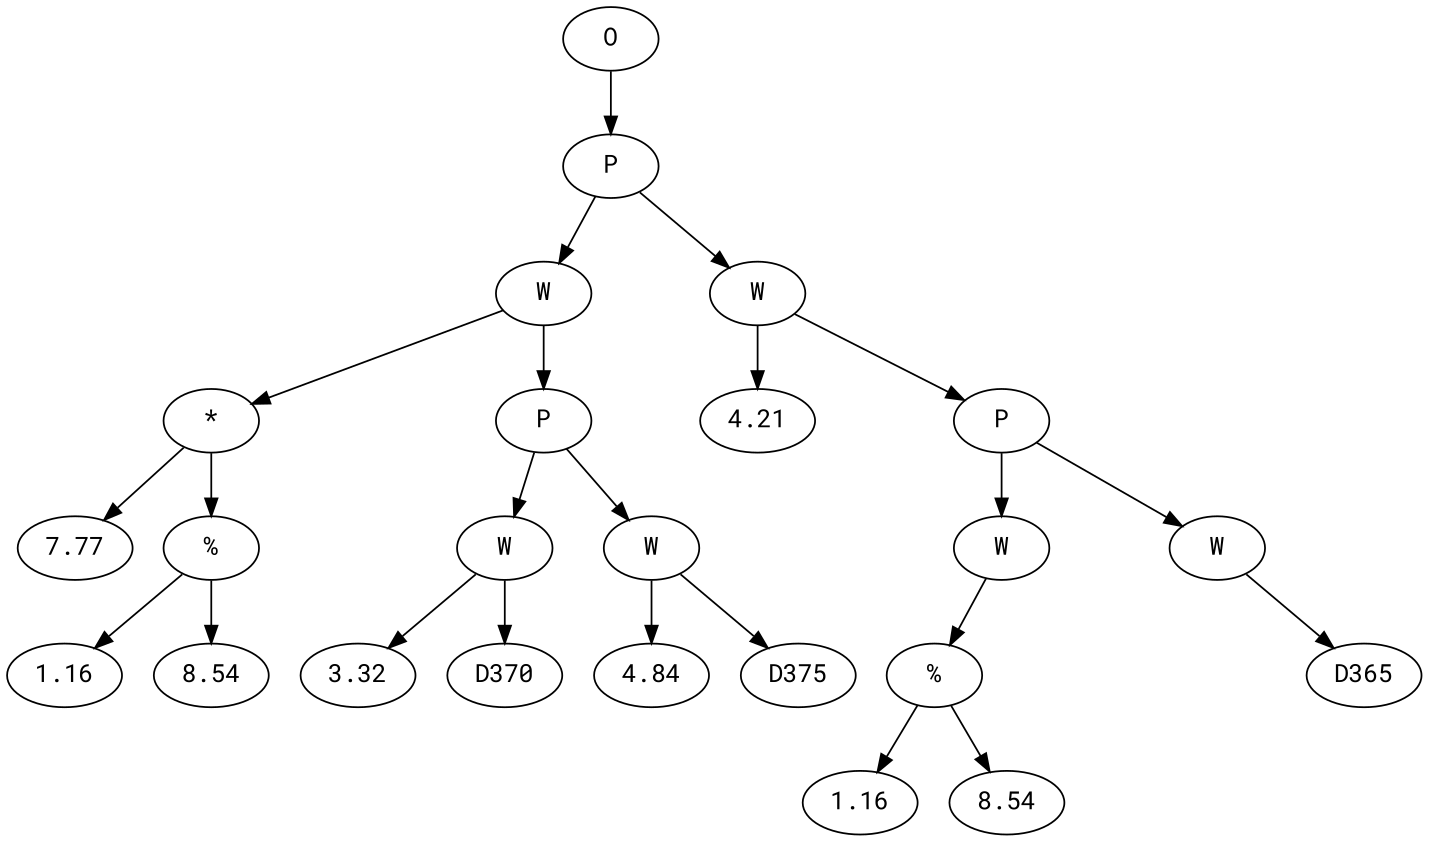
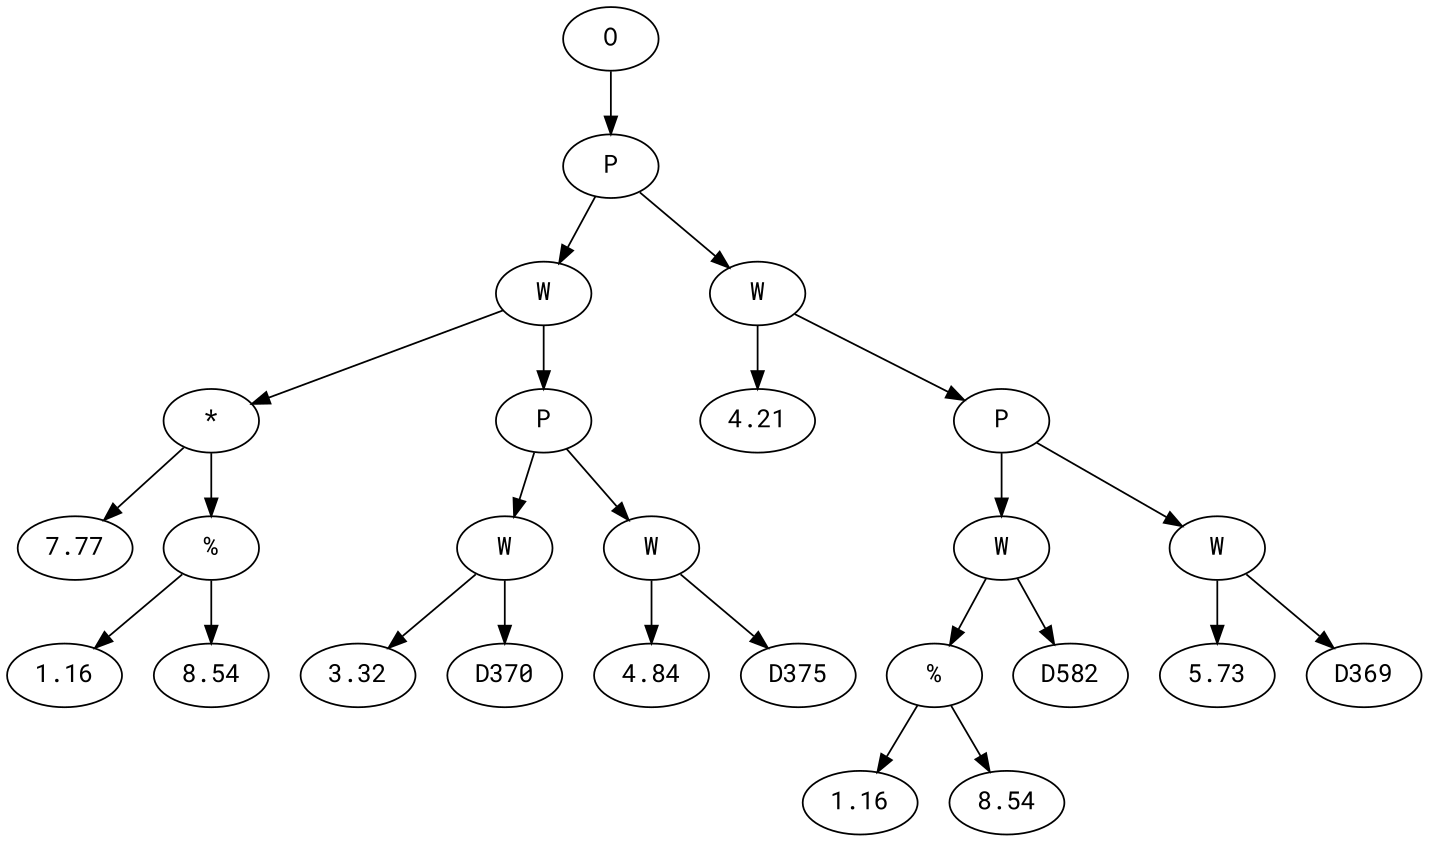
none -> (1071, 675)
none -> (1217, 675)
(1364, 675) -> (1364, 675)
